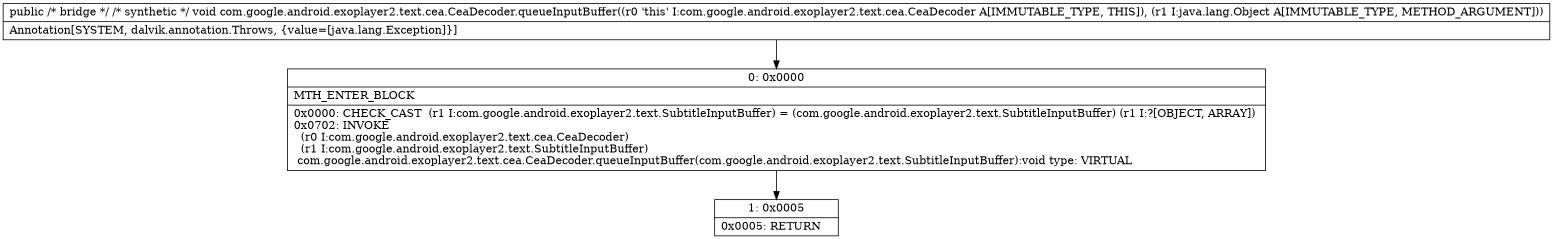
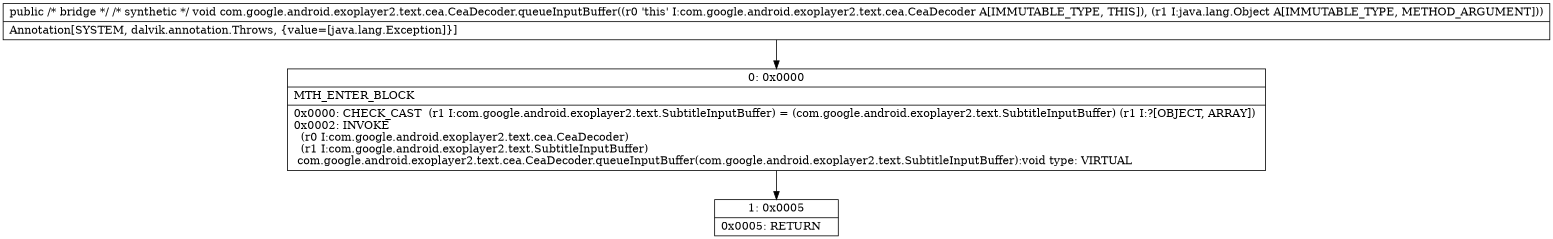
(345, 126) -> (345, 126)
